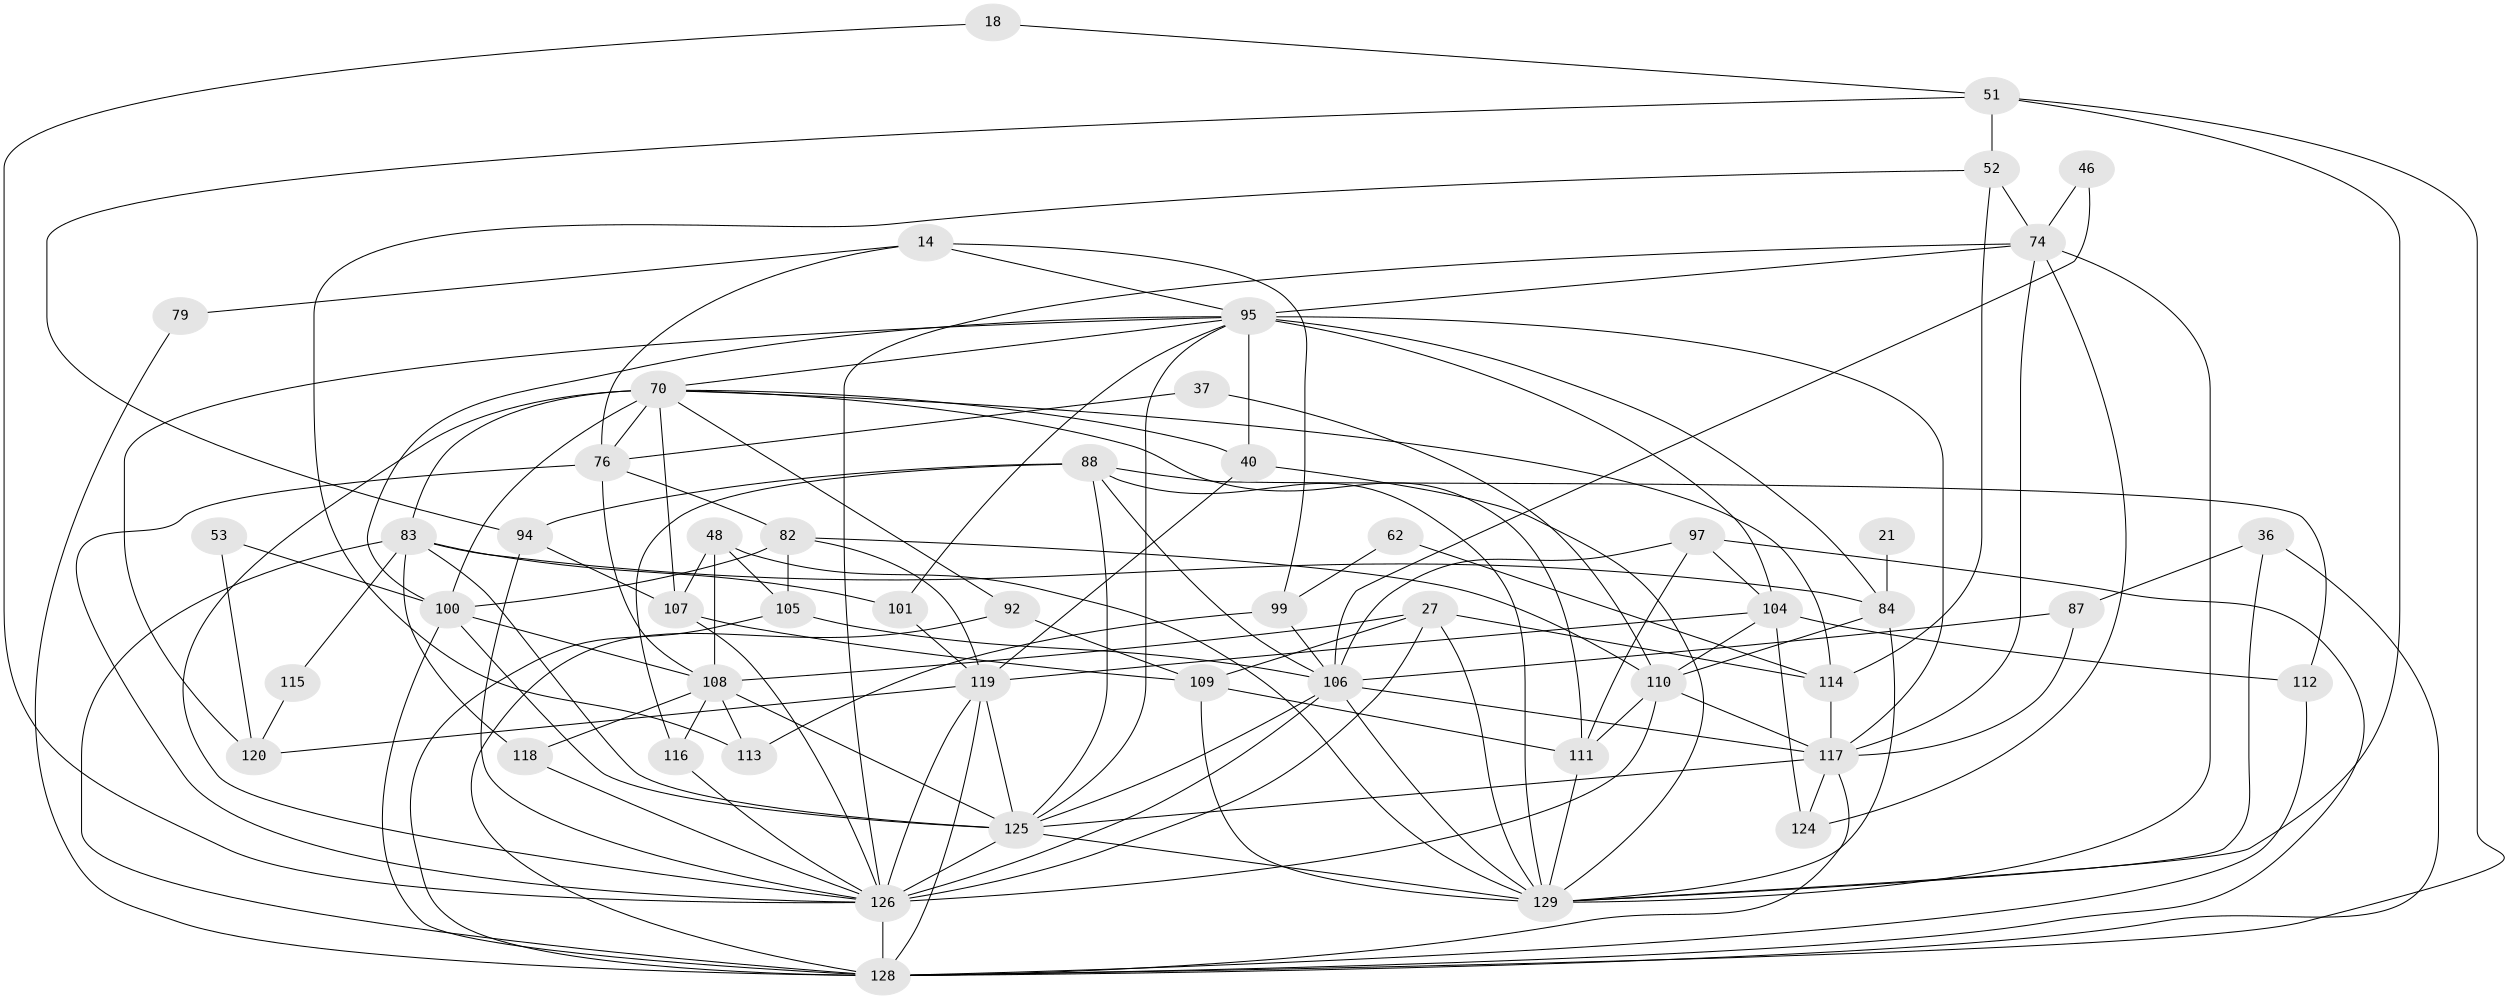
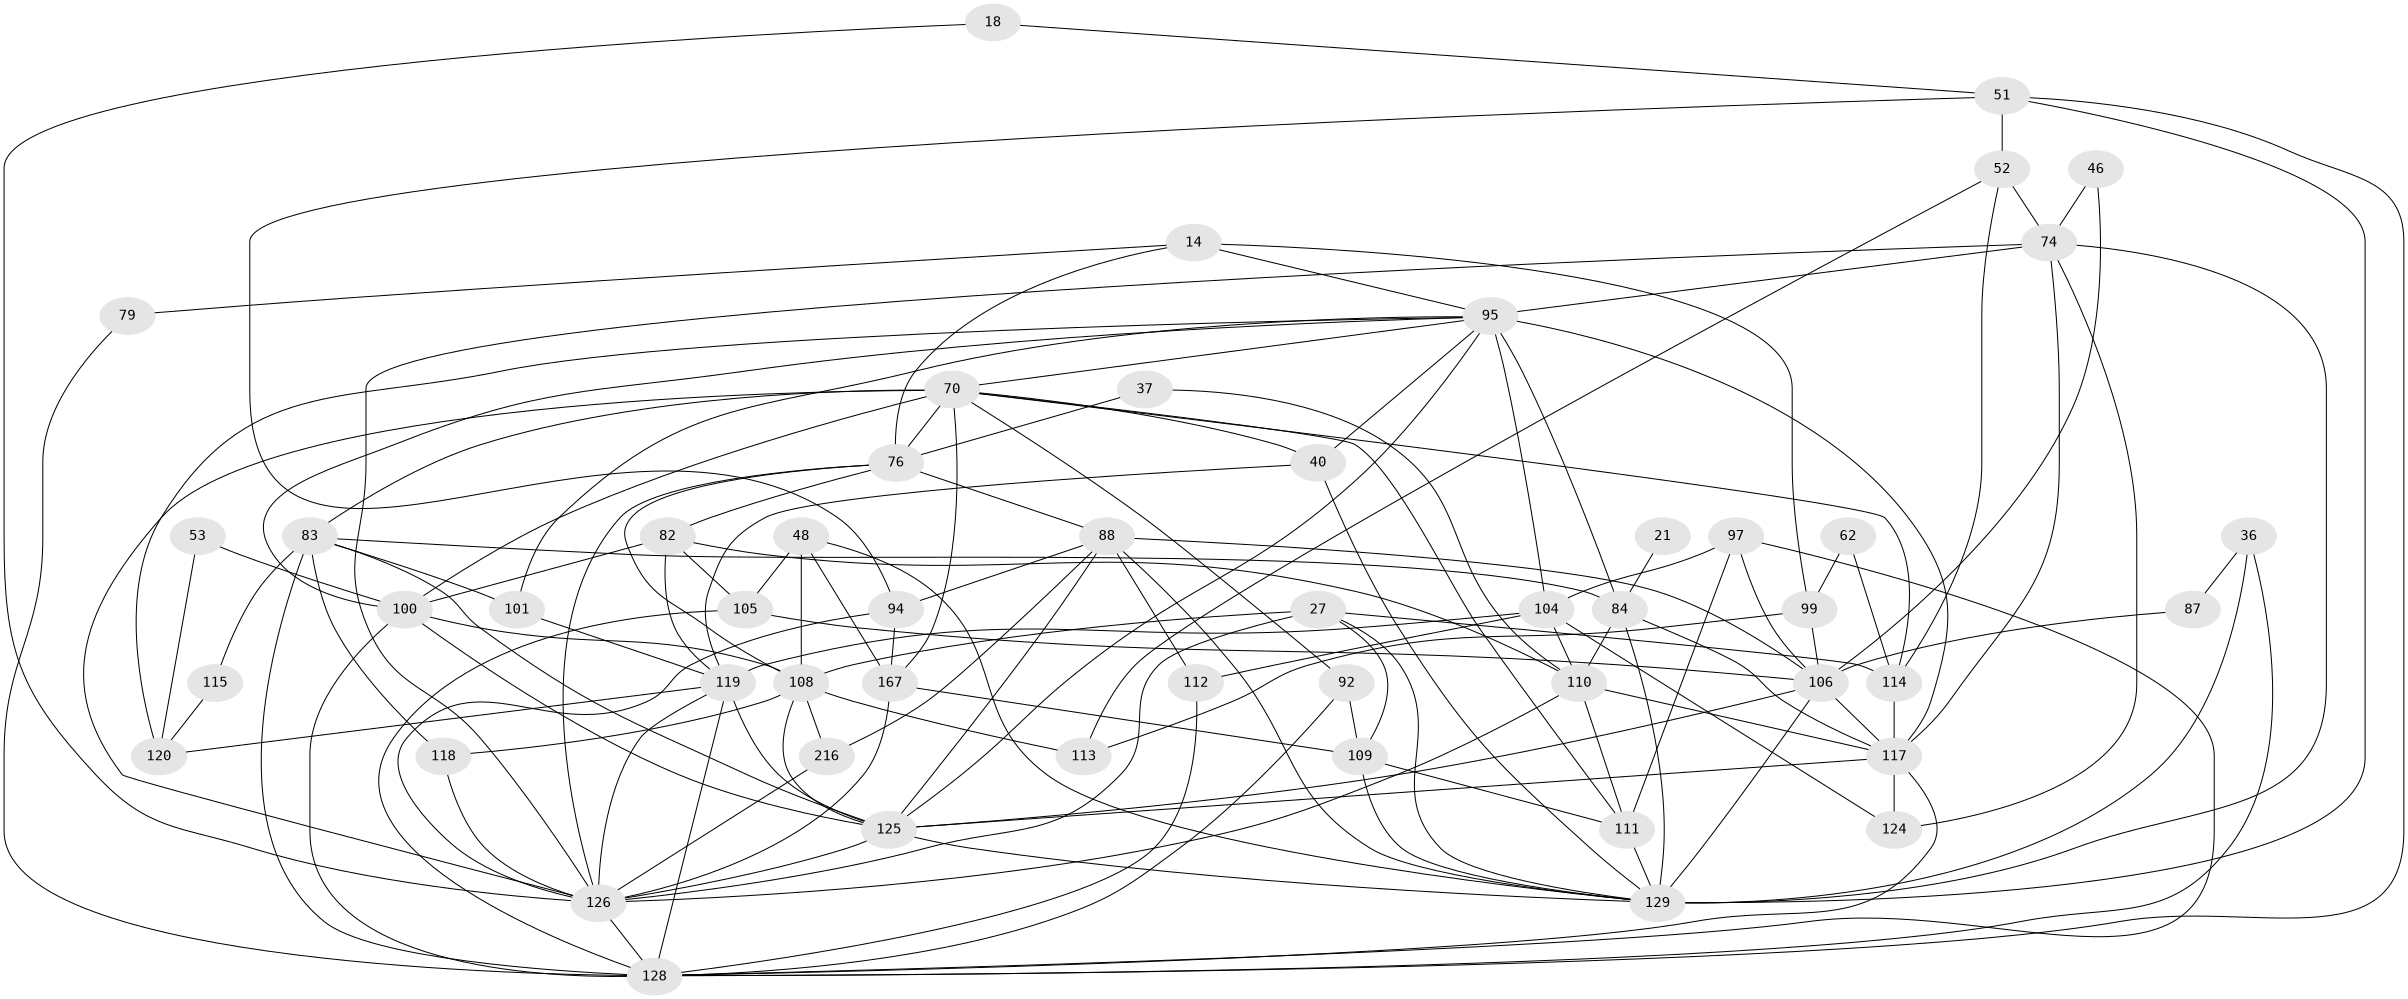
none -> (1002, 500)
(676, 610) -> (890, 683)
(1991, 728) -> (1763, 684)
(676, 756) -> (827, 756)
(1146, 810) -> none
